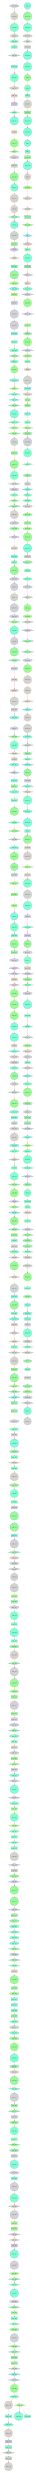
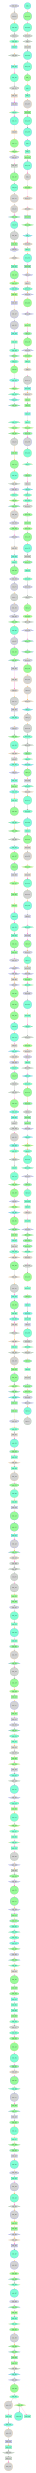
(14, 414) -> none
